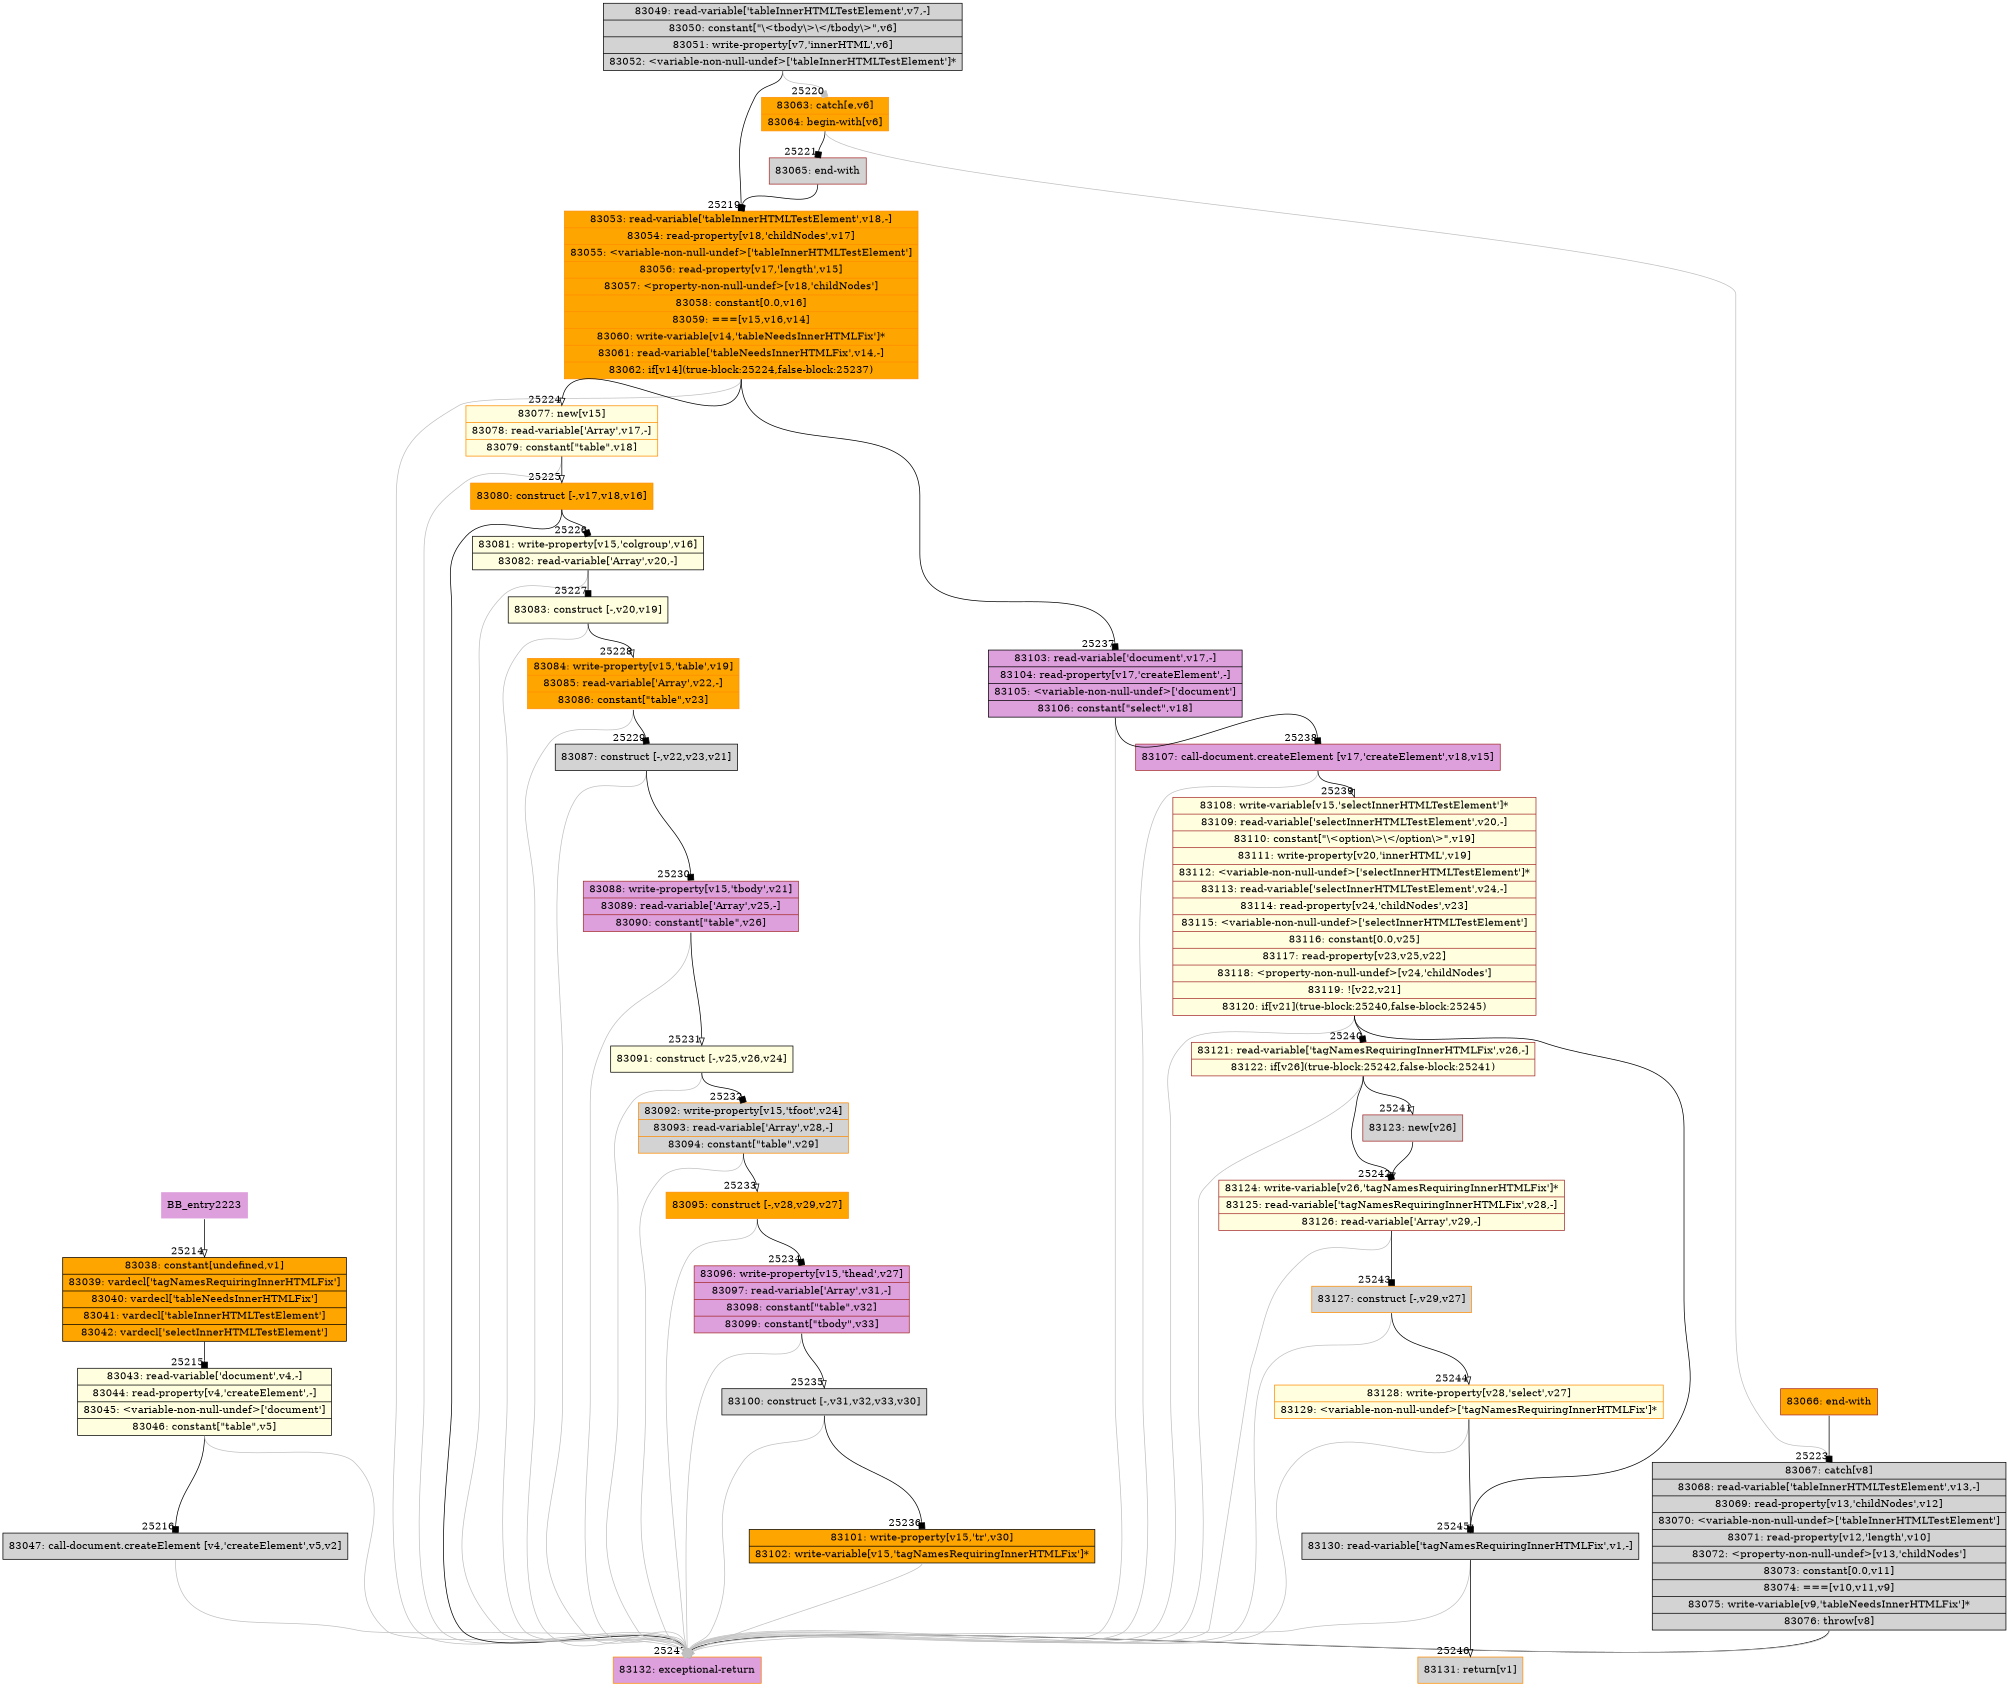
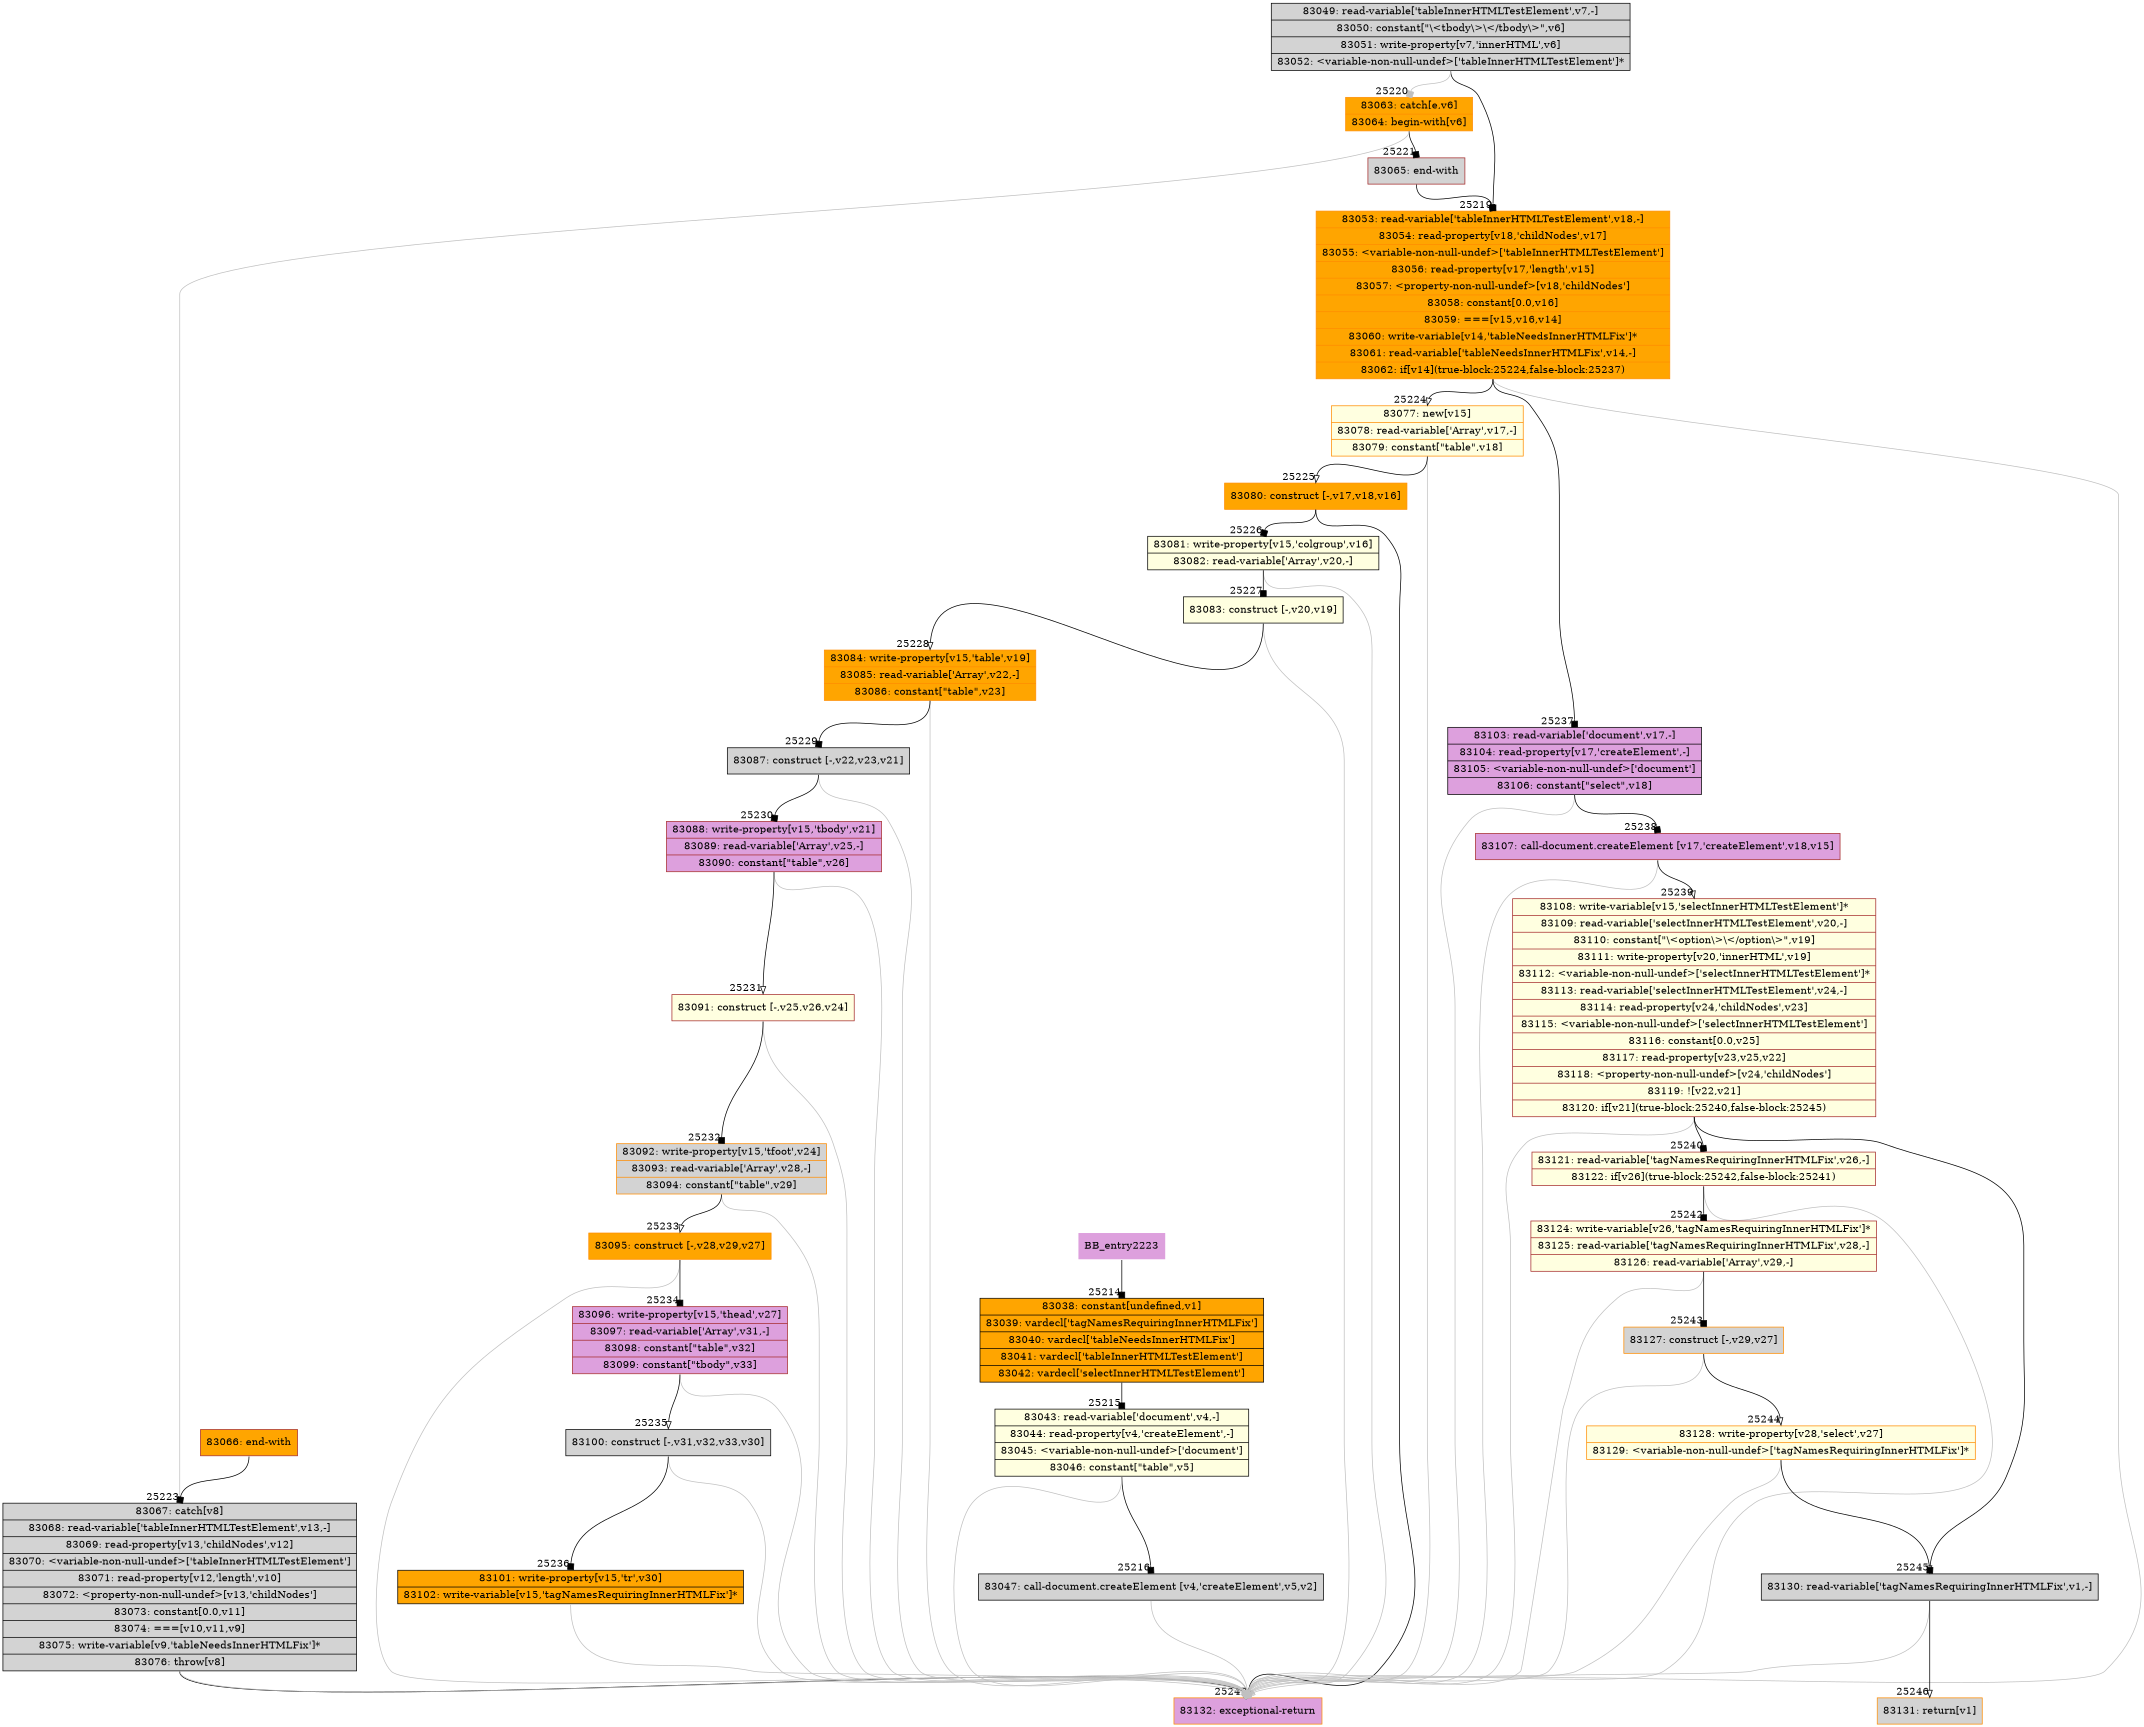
(702, 1059) -> (763, 1008)
(1413, 1128) -> none
(205, 1234) -> (1122, 1275)
